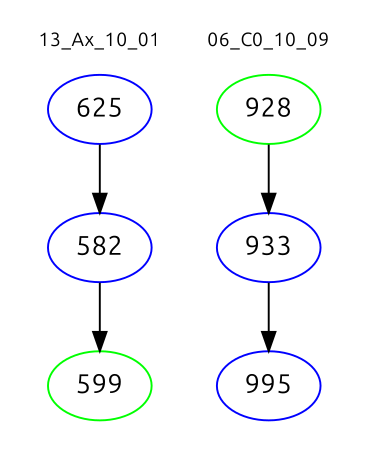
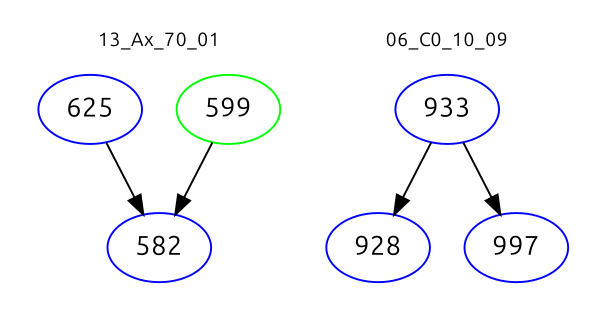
(100, 41) -> (159, 41)
(269, 109) -> (378, 248)
(269, 169) -> (417, 170)
(100, 307) -> (198, 170)
(269, 386) -> (516, 248)
